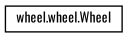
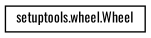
(64, 19) -> (75, 19)
